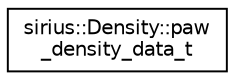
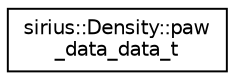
(117, 40) -> (117, 40)
